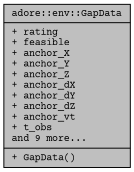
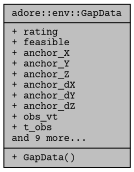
(44, 117) -> (35, 117)
